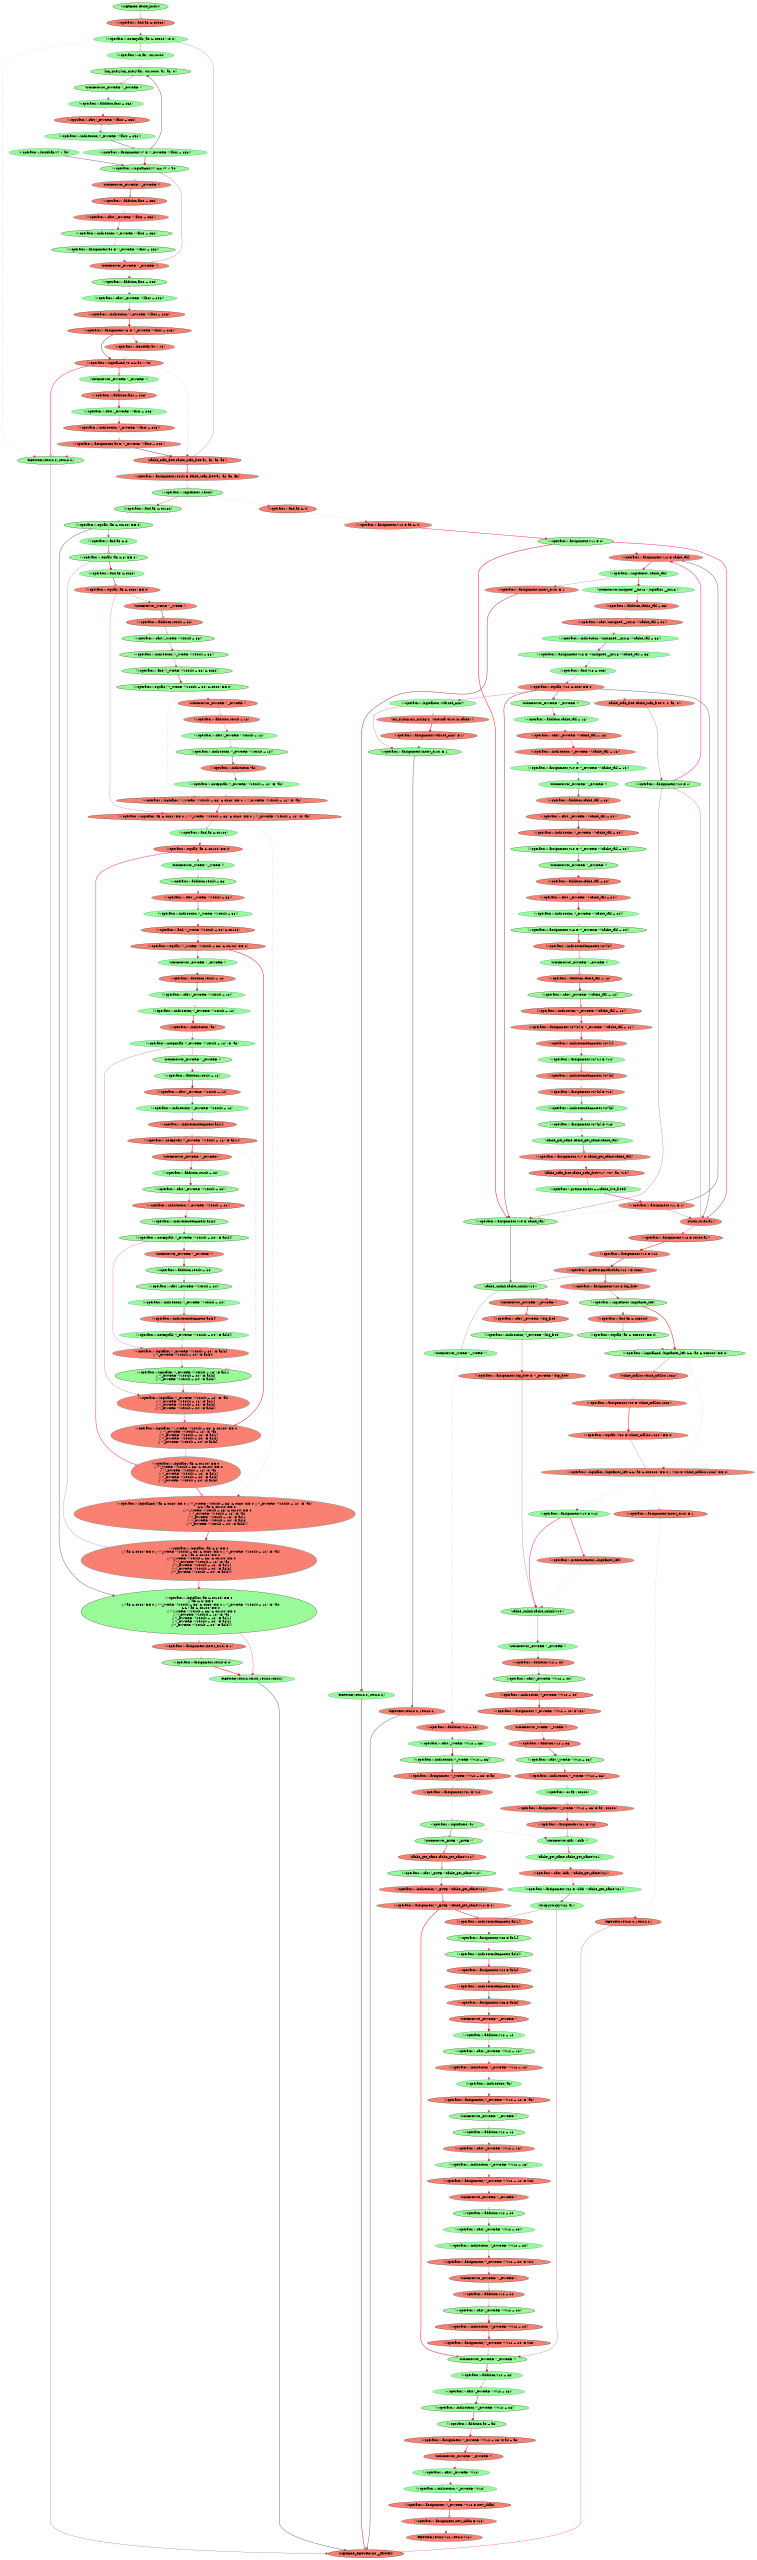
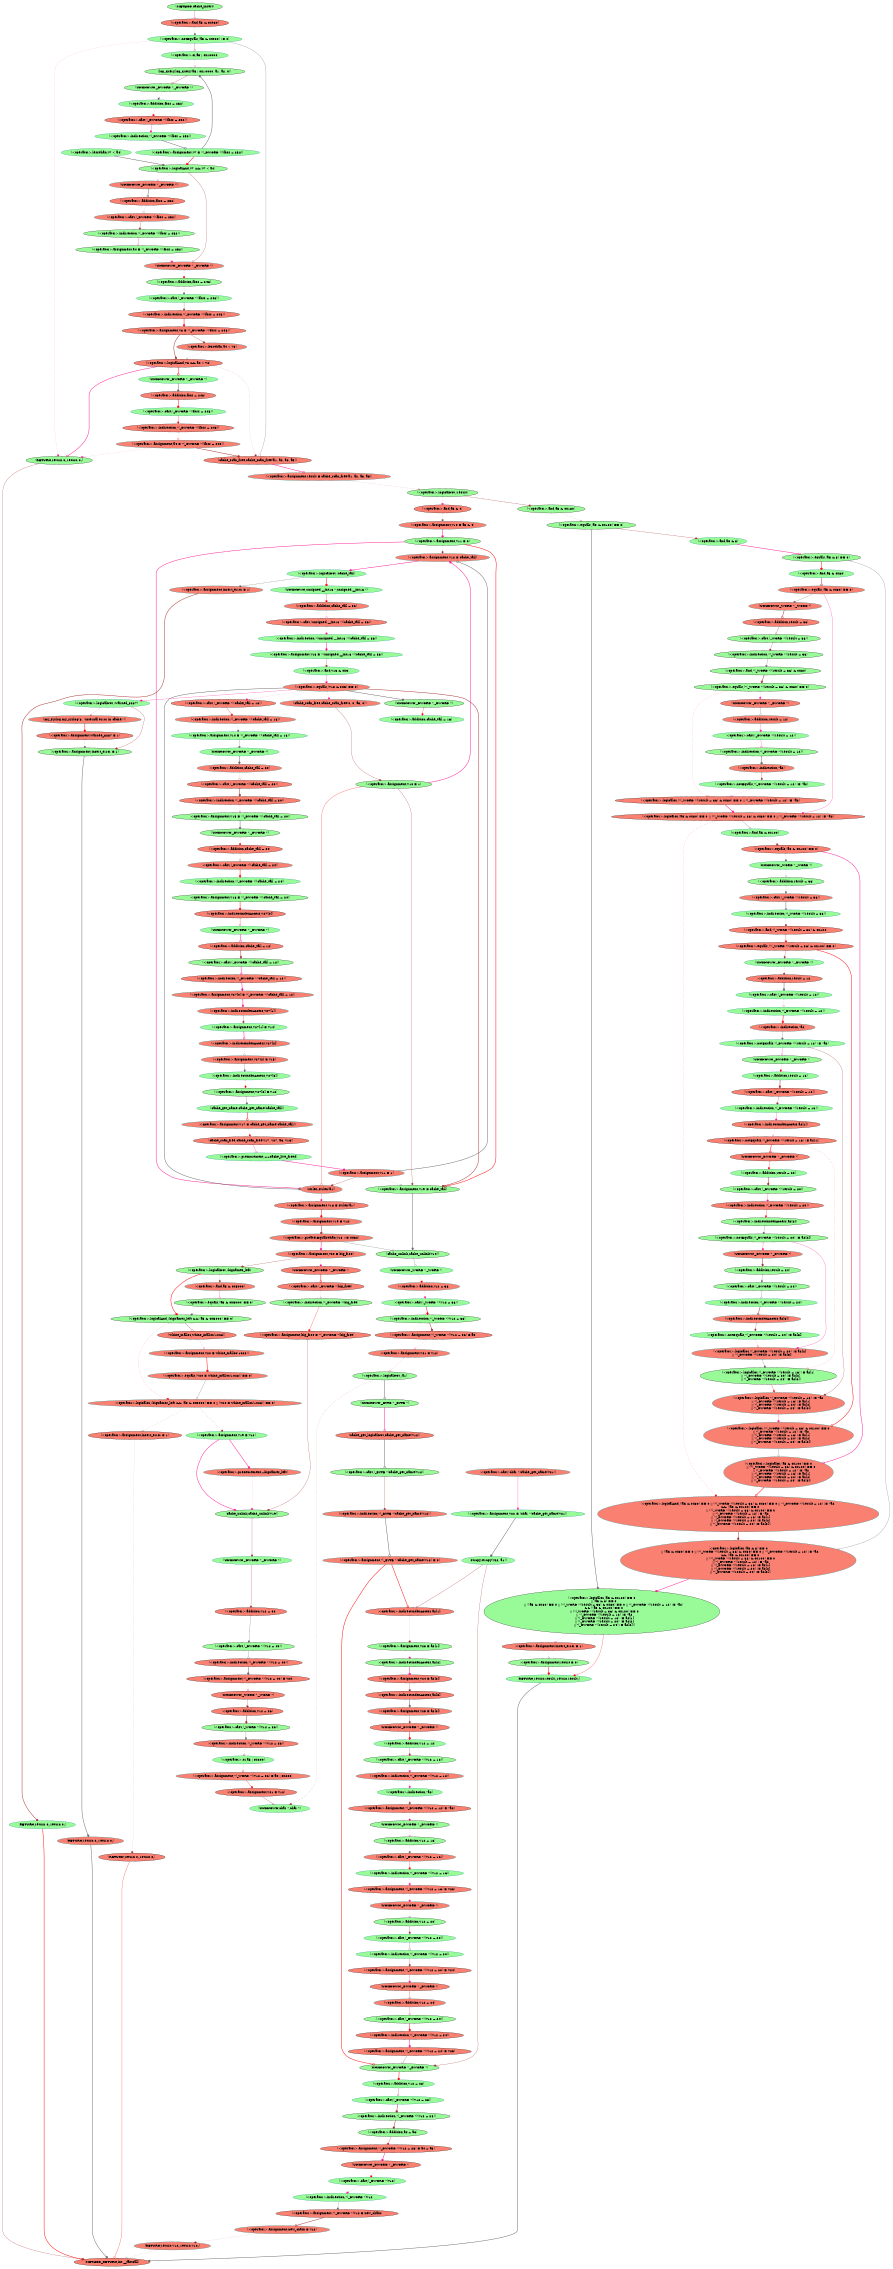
(639, 590) -> (326, 590)
(562, 727) -> (276, 695)
(442, 1857) -> (385, 1435)
(570, 1857) -> none
